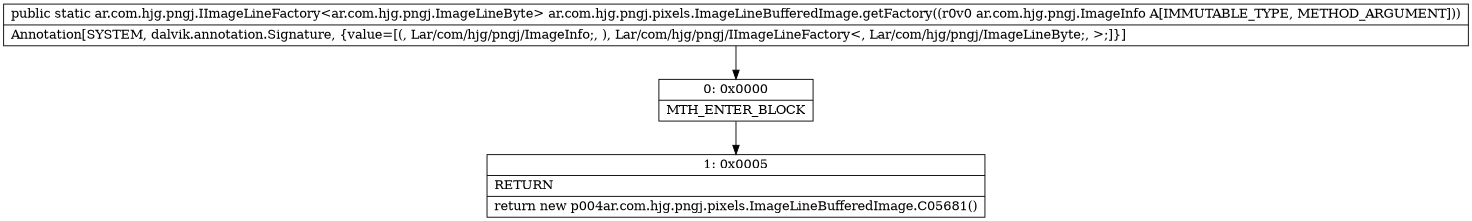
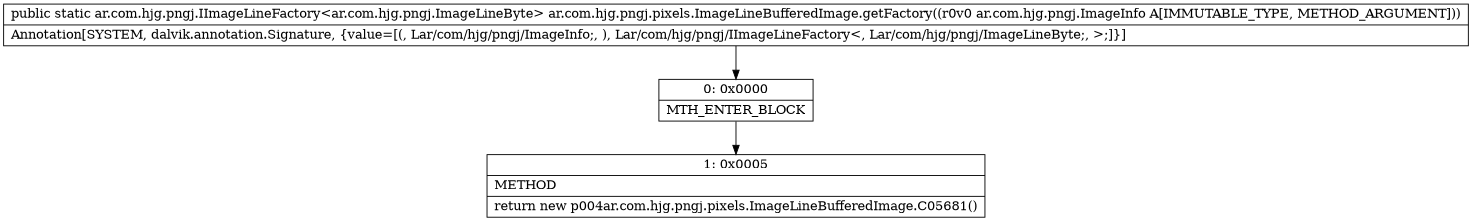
(524, 185) -> (526, 185)
